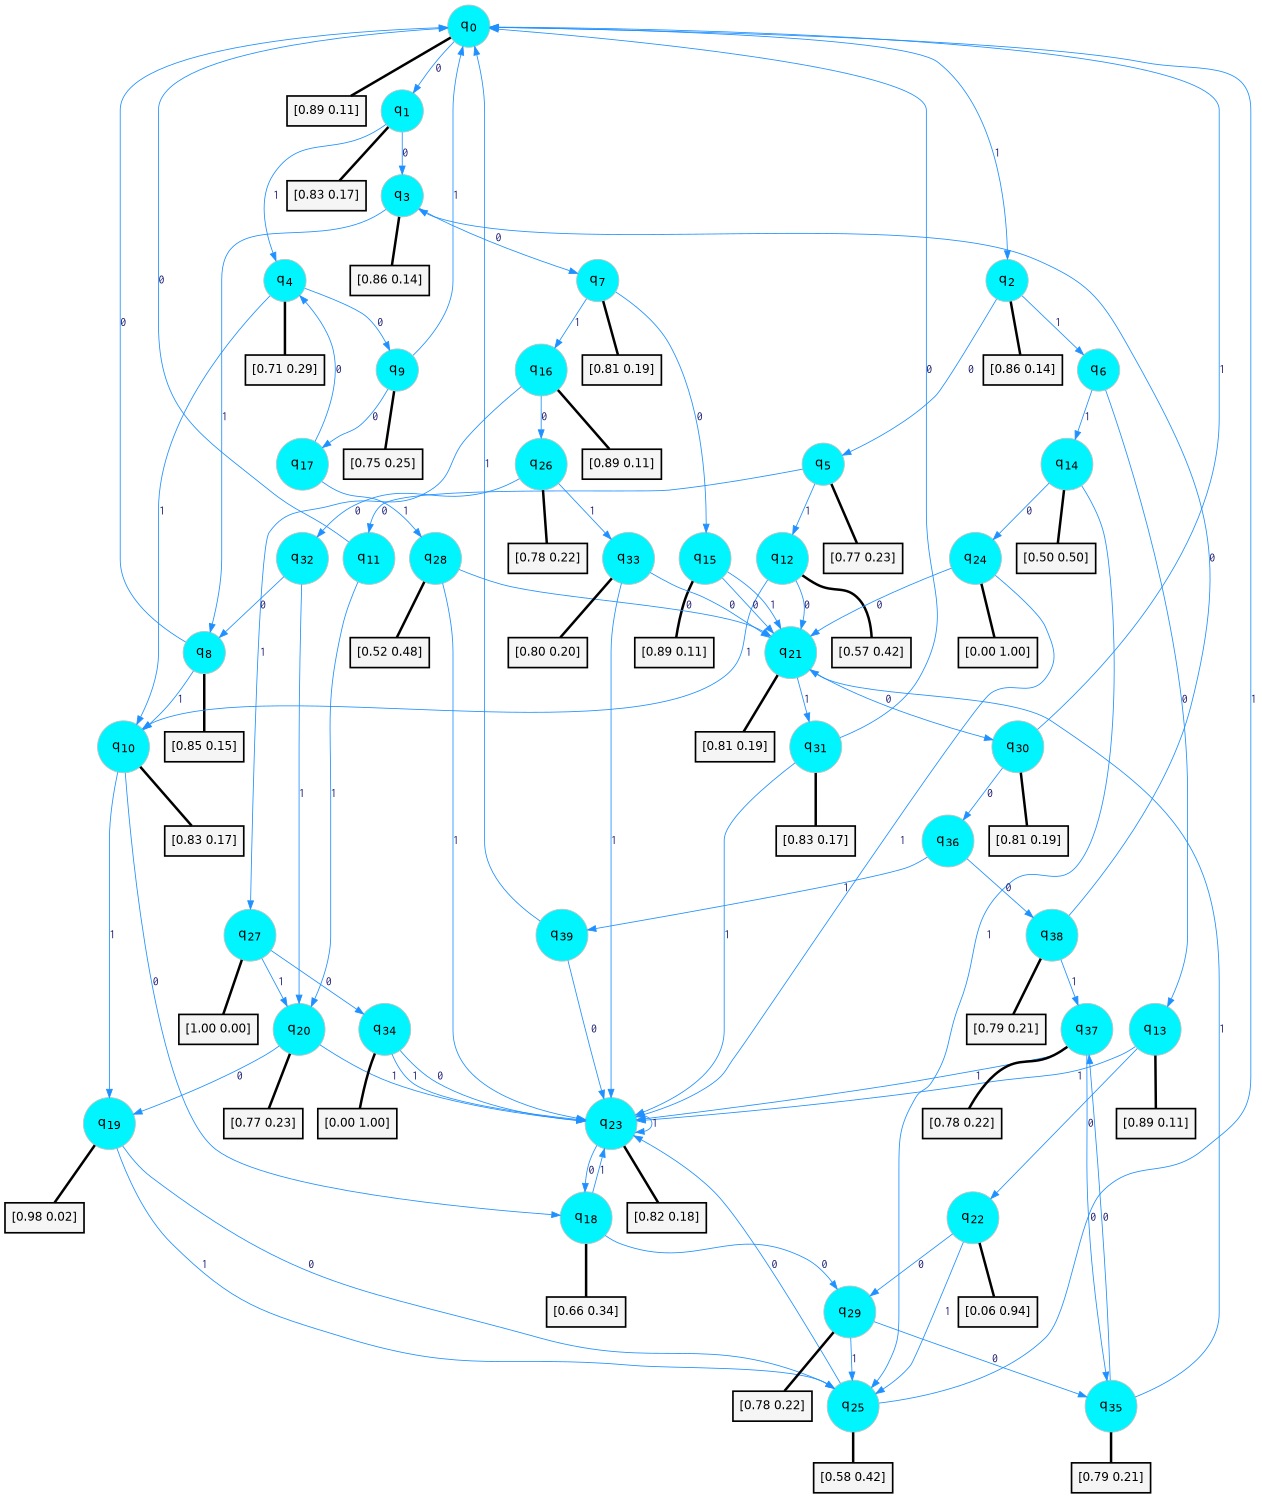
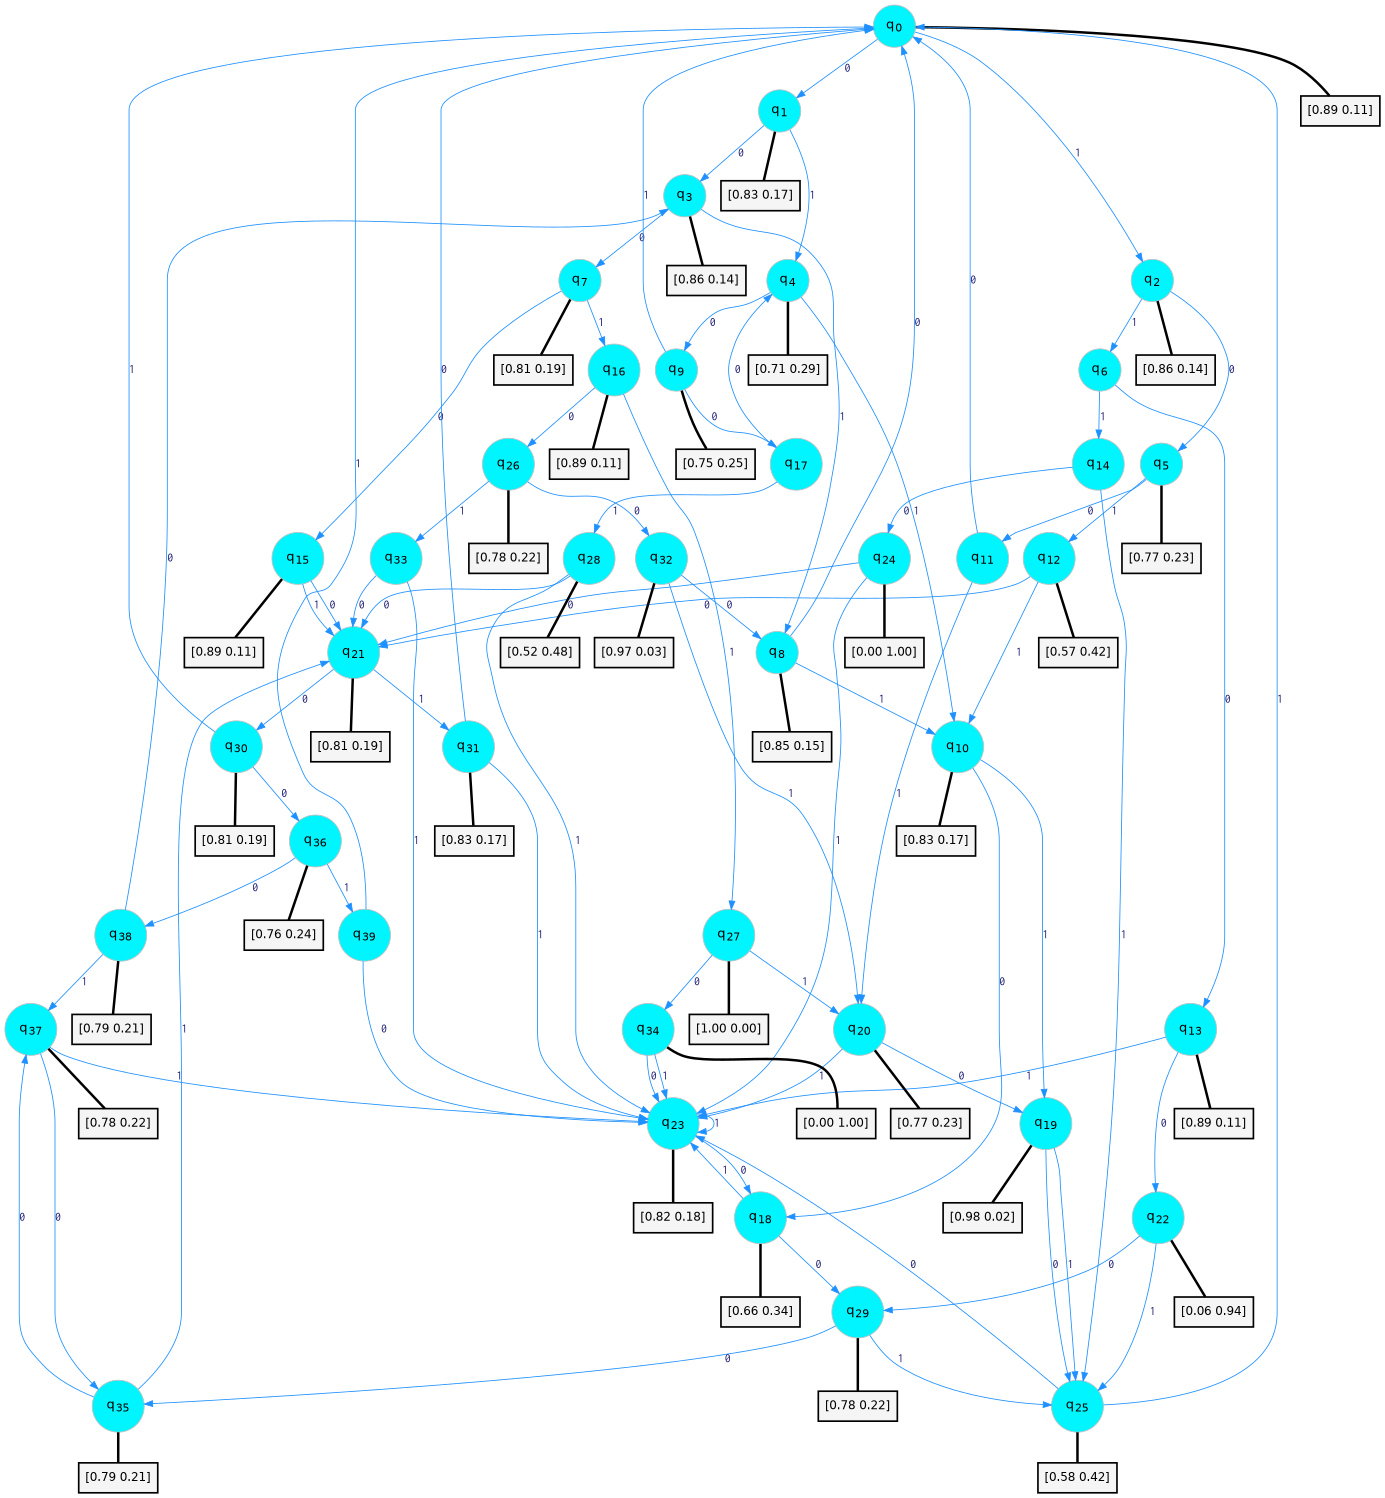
(1056, 558) -> none
(548, 653) -> none
none -> (634, 653)
none -> (284, 935)
